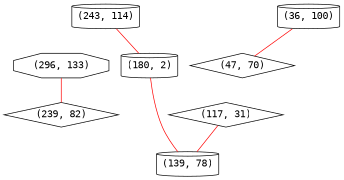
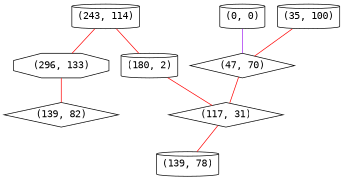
none -> (242, 16)
(309, 16) -> (309, 16)
none -> (83, 41)
none -> (234, 90)
(61, 115) -> (61, 115)
(159, 117) -> (190, 92)
